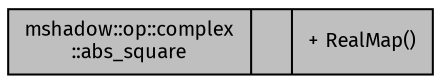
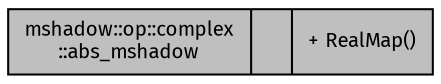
(130, 52) -> (130, 52)
